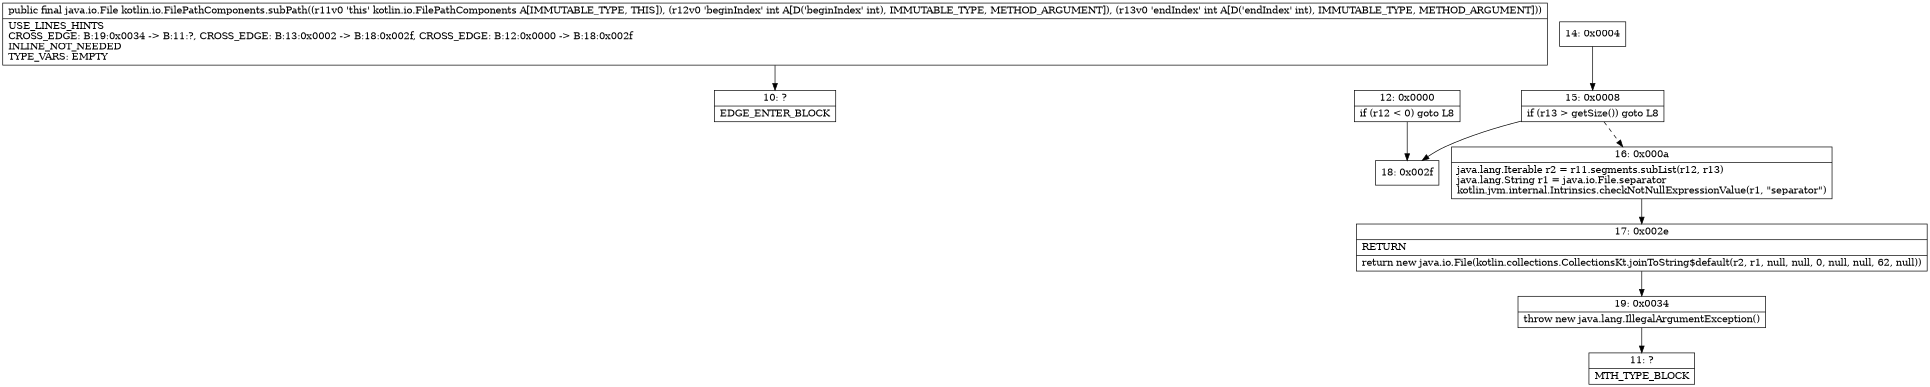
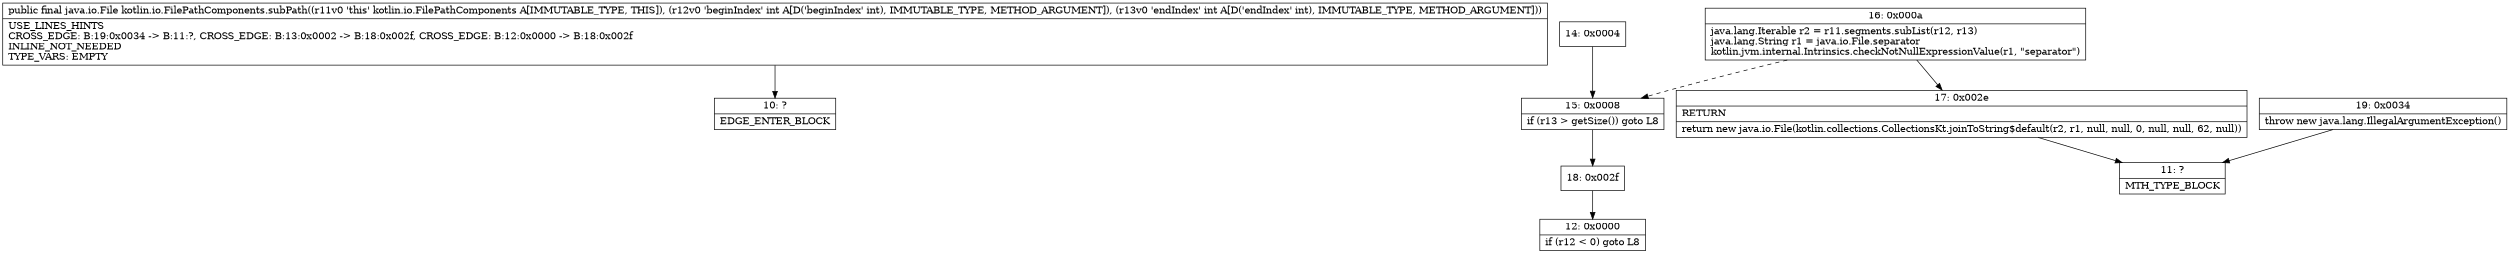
(1611, 132) -> (1717, 77)
(1407, 138) -> (1593, 202)
(1642, 280) -> (2077, 149)
